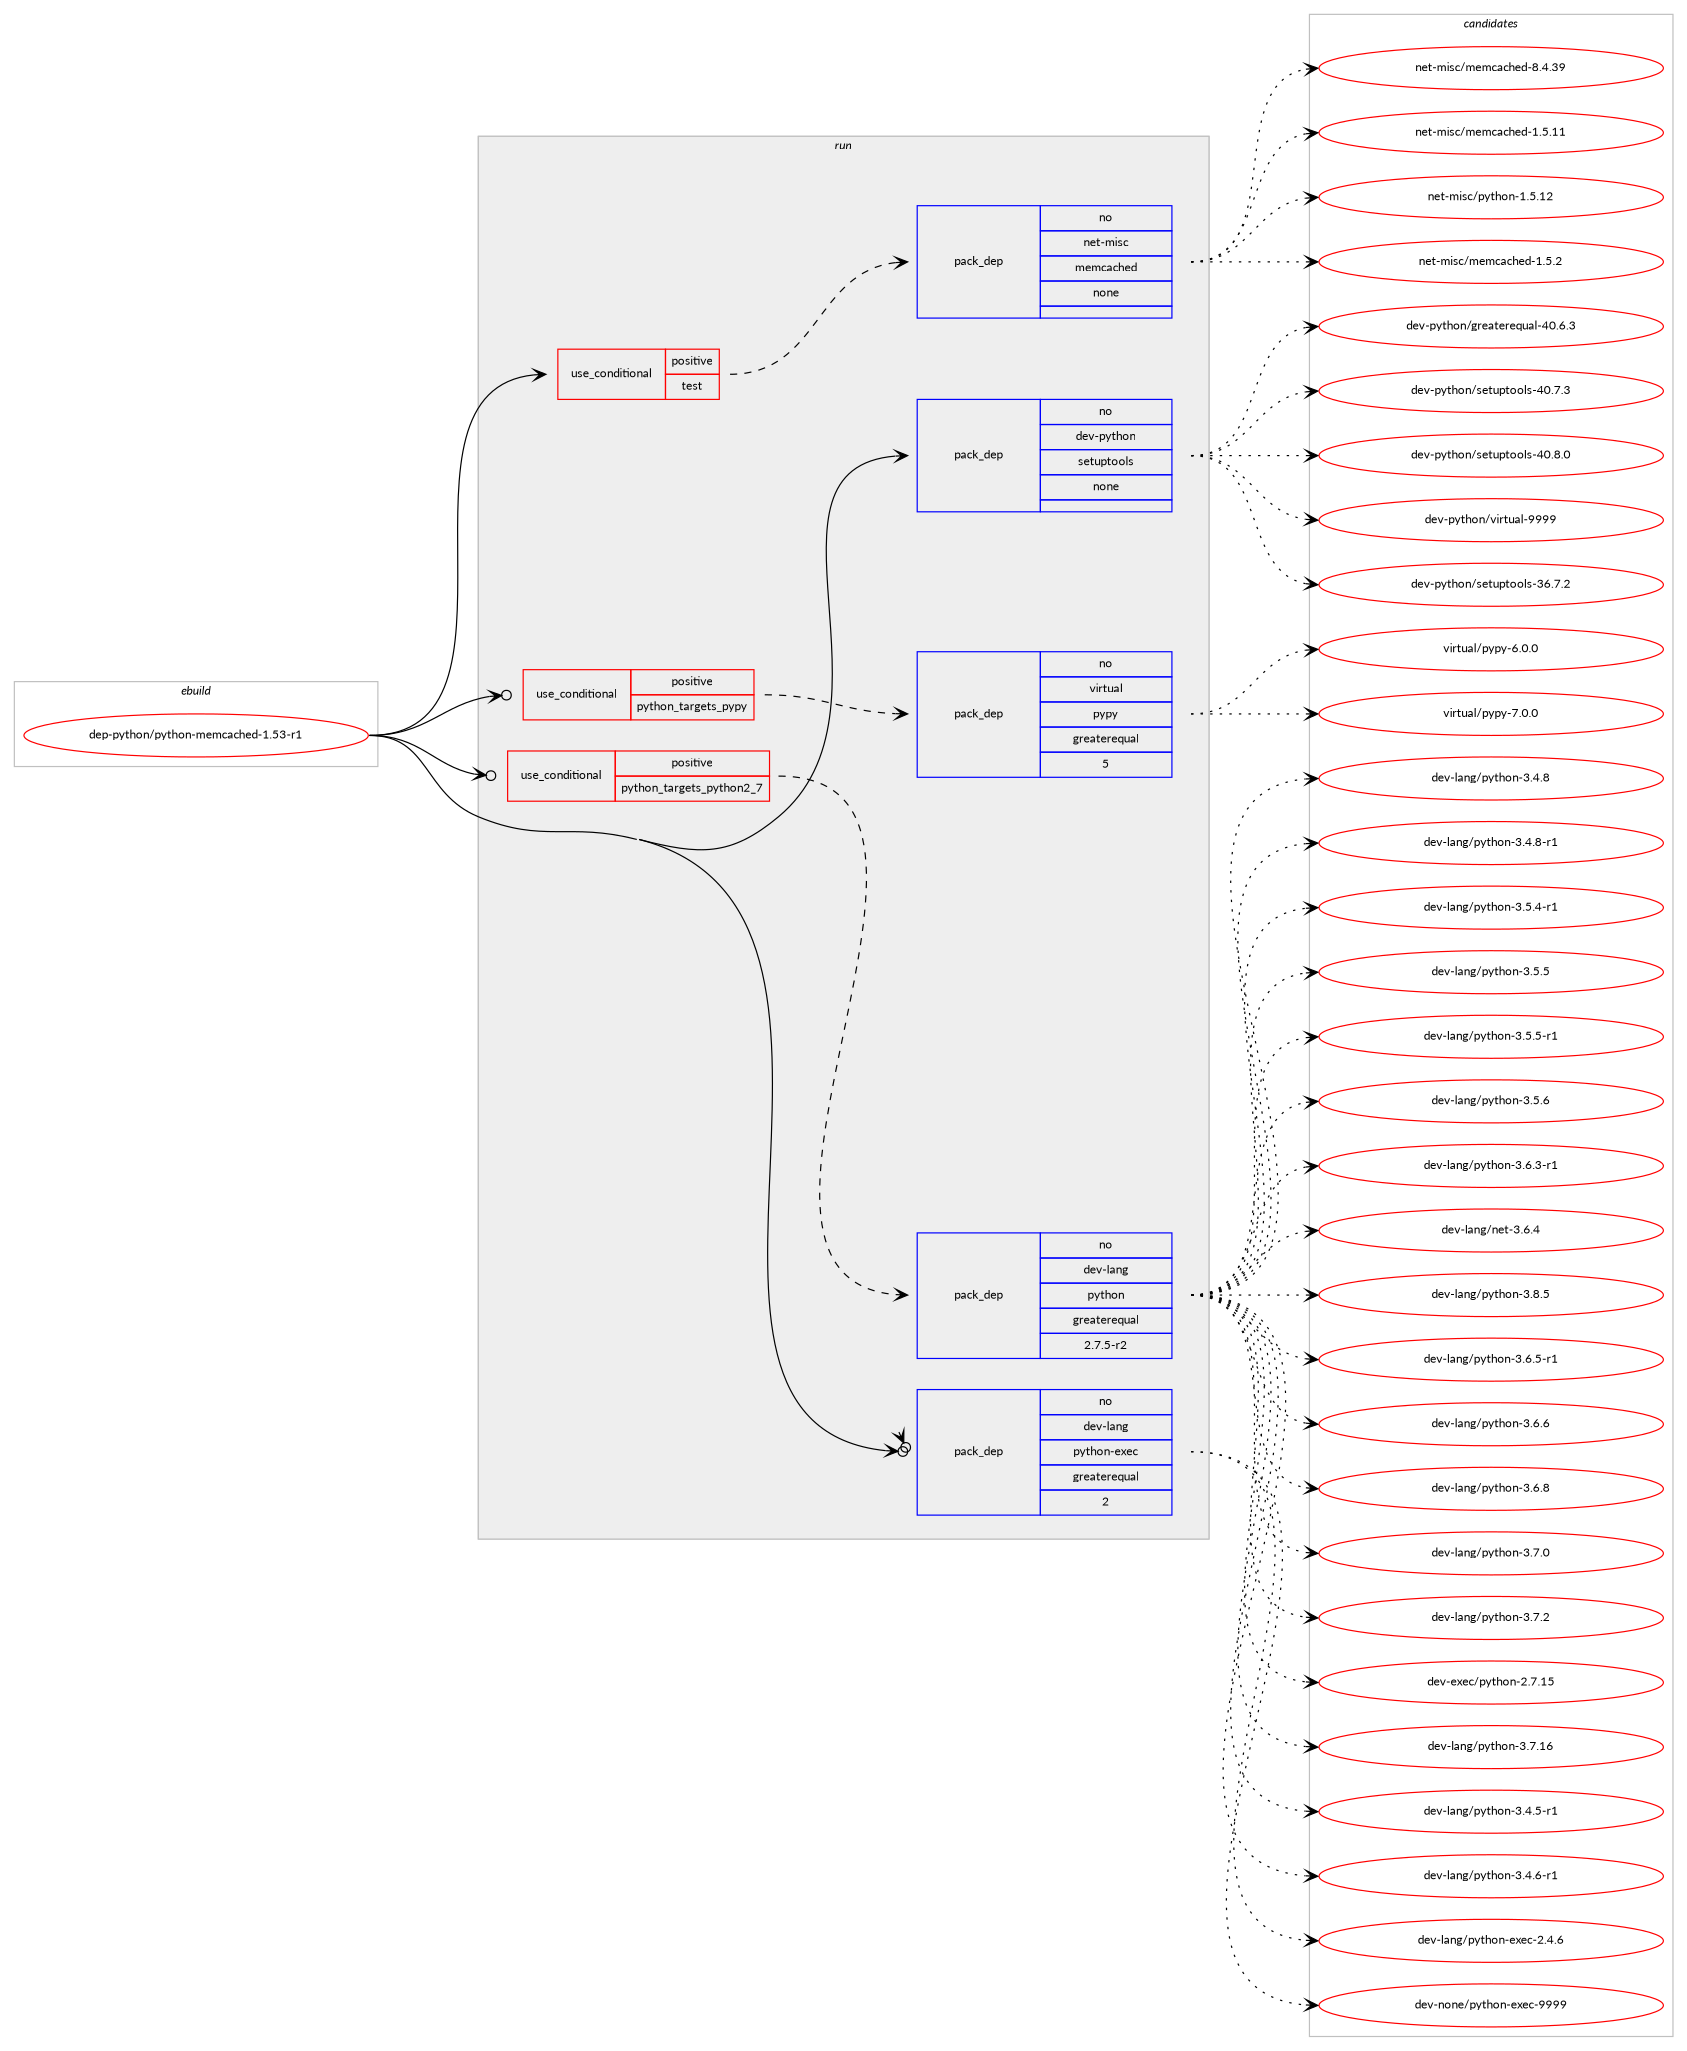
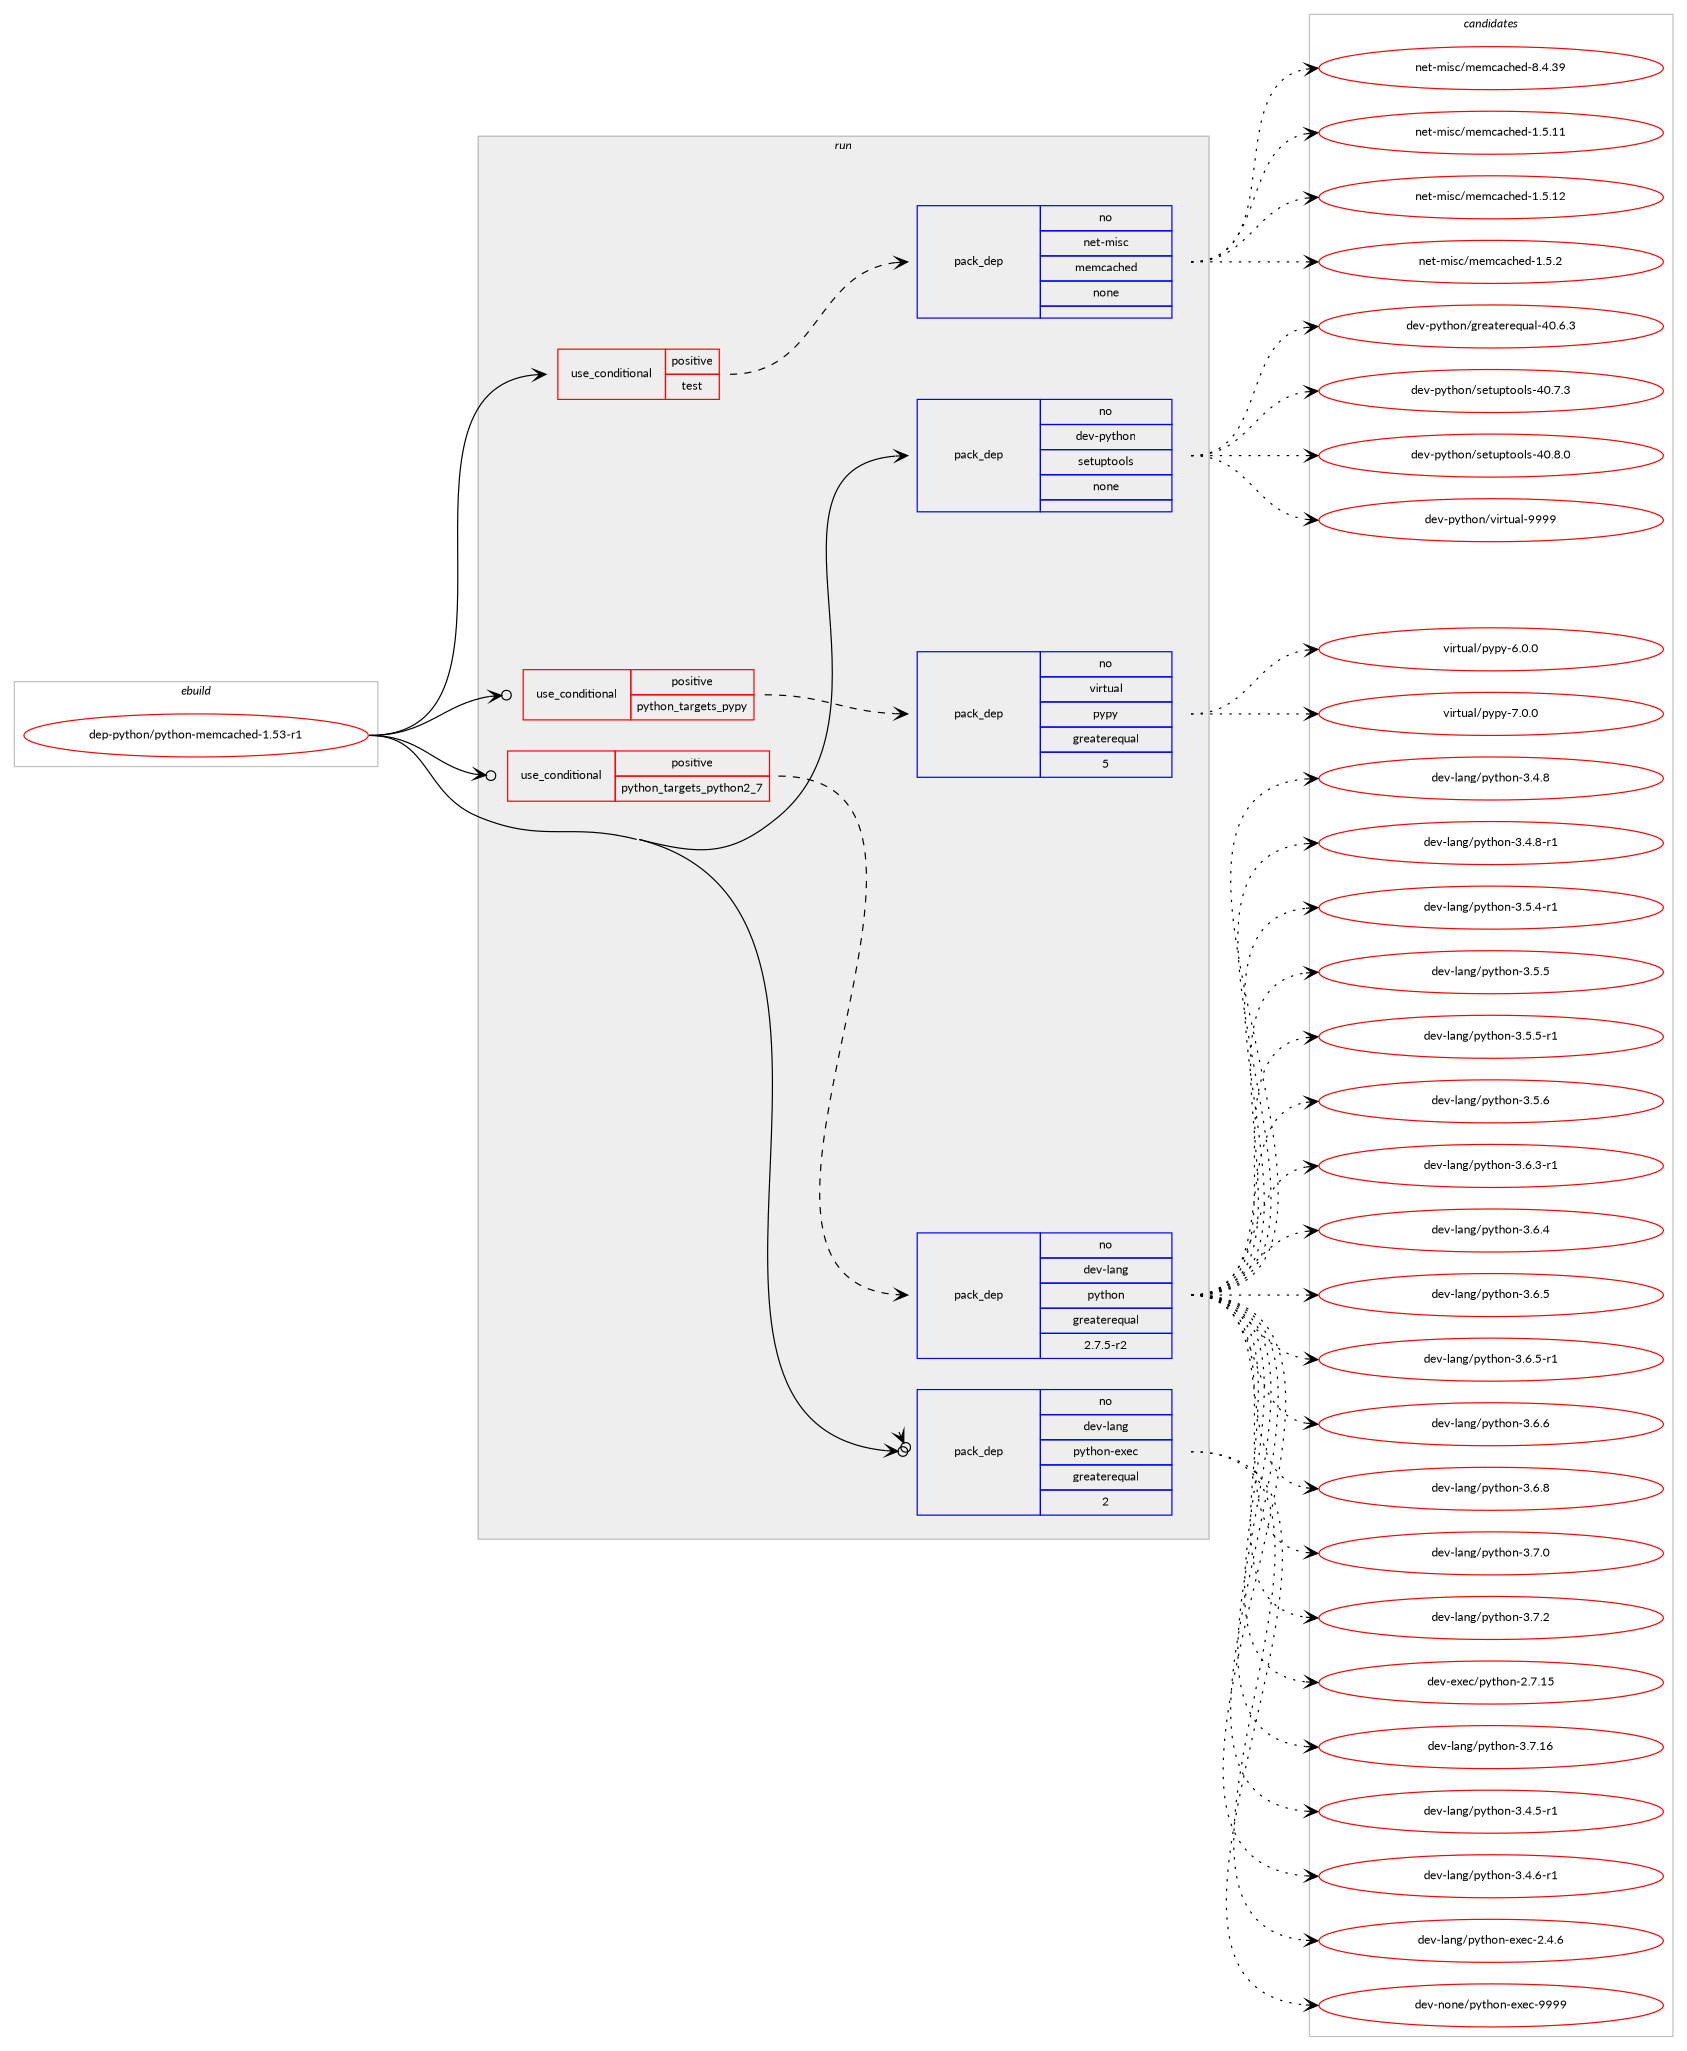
(1491, 197) -> (1491, 197)
(1491, 585) -> none
(1491, 1231) -> (1491, 1231)
(1491, 1295) -> (1491, 1295)
